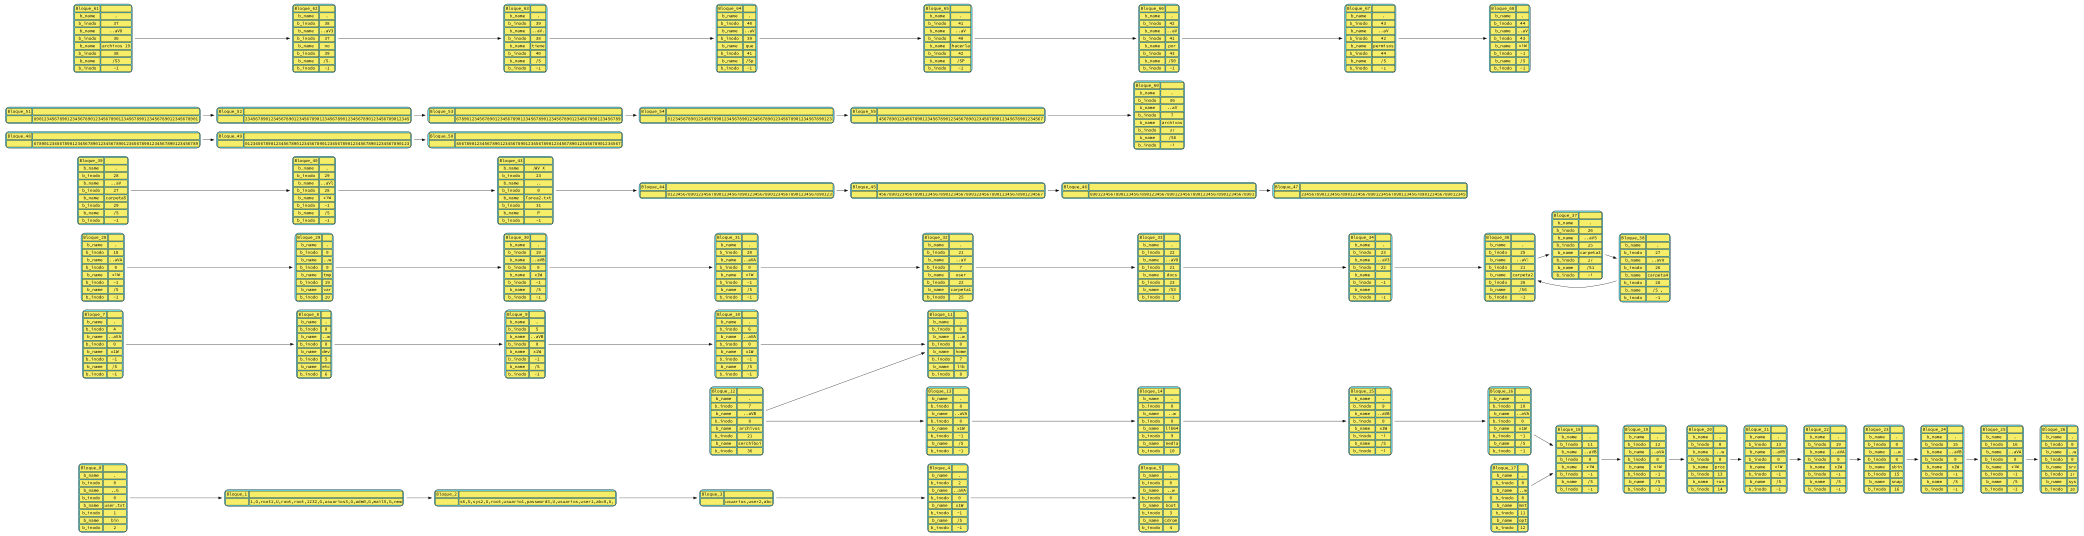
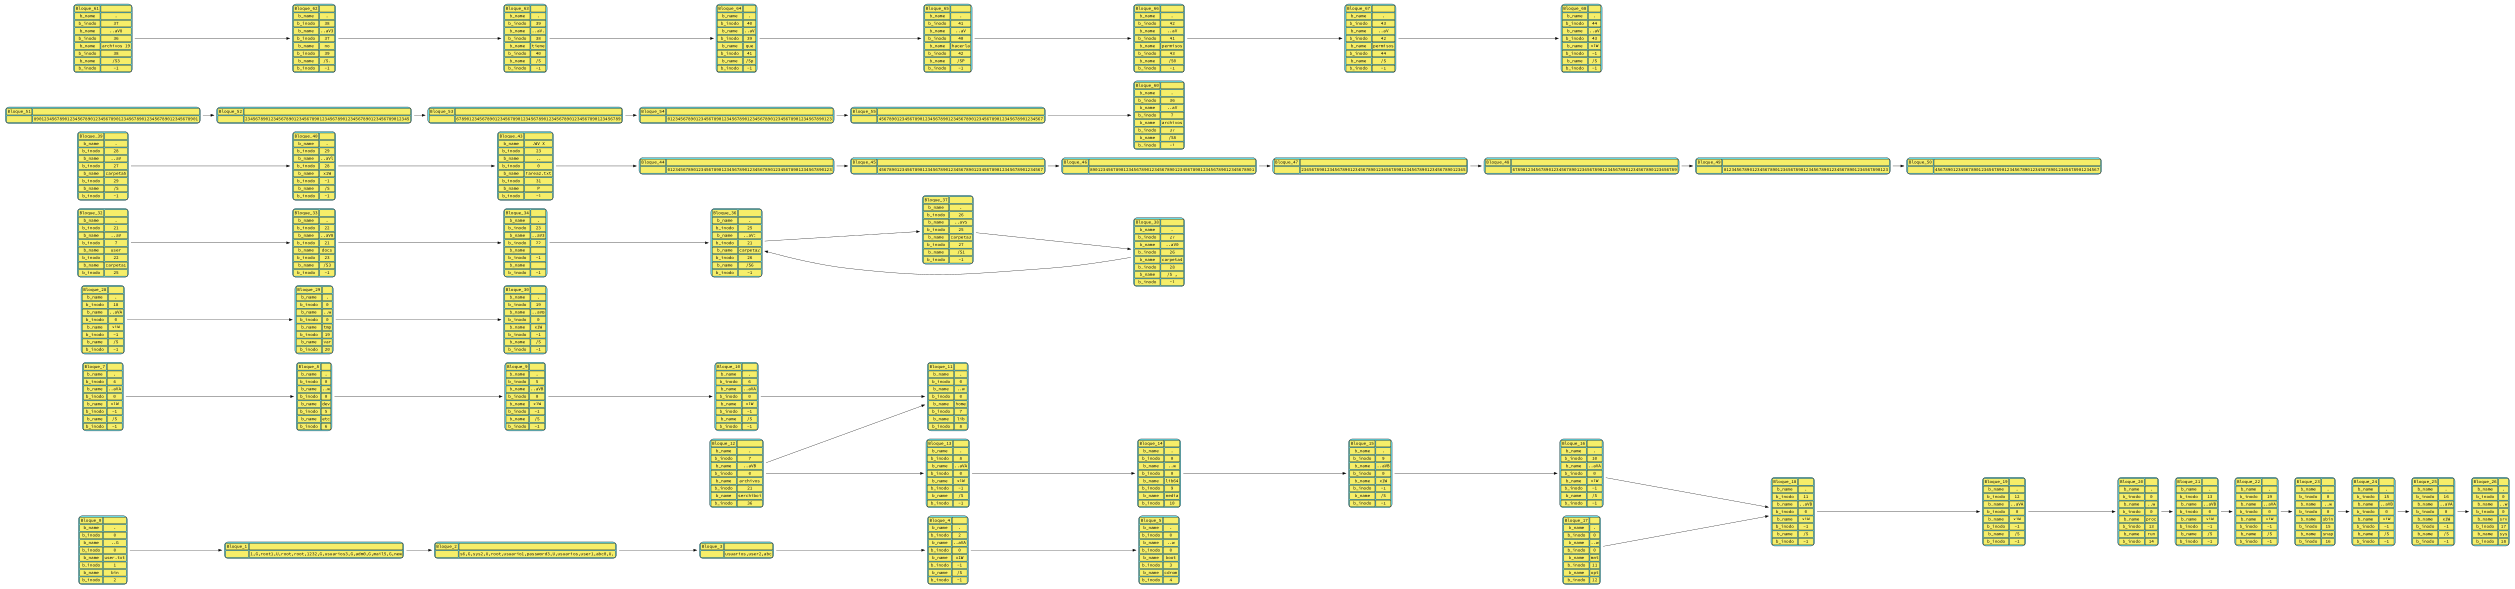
(1172, 46) -> (1172, 46)
none -> (1474, 166)
(737, 267) -> none
